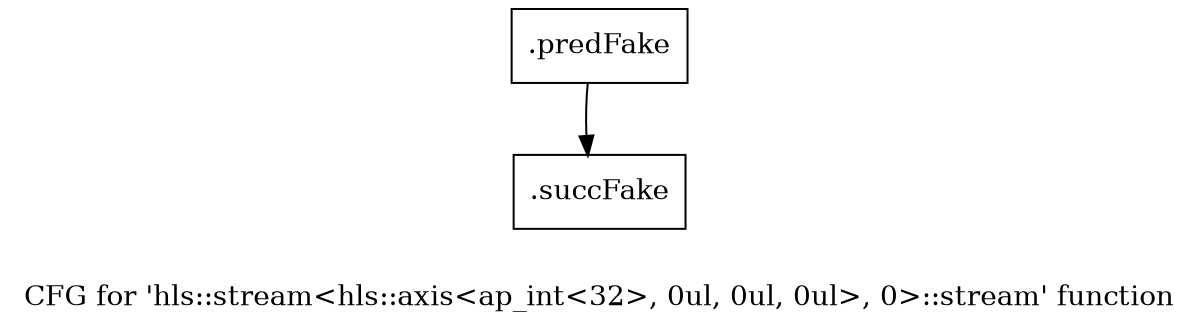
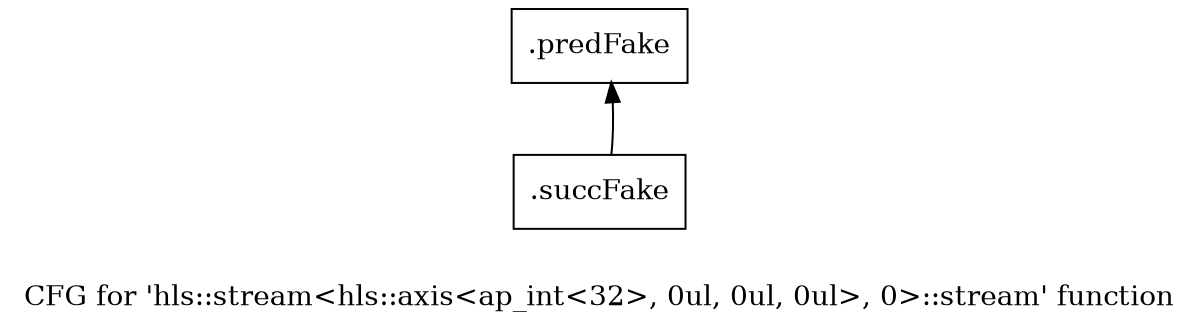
(586, 109) -> (613, 129)
